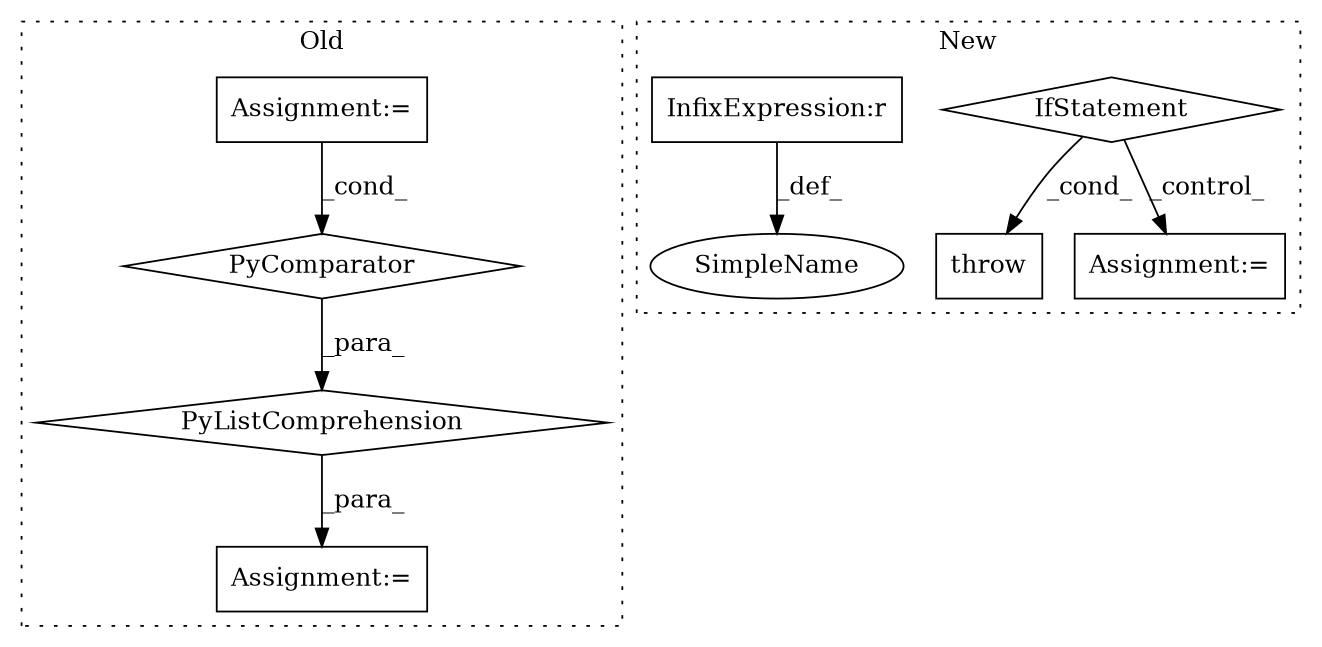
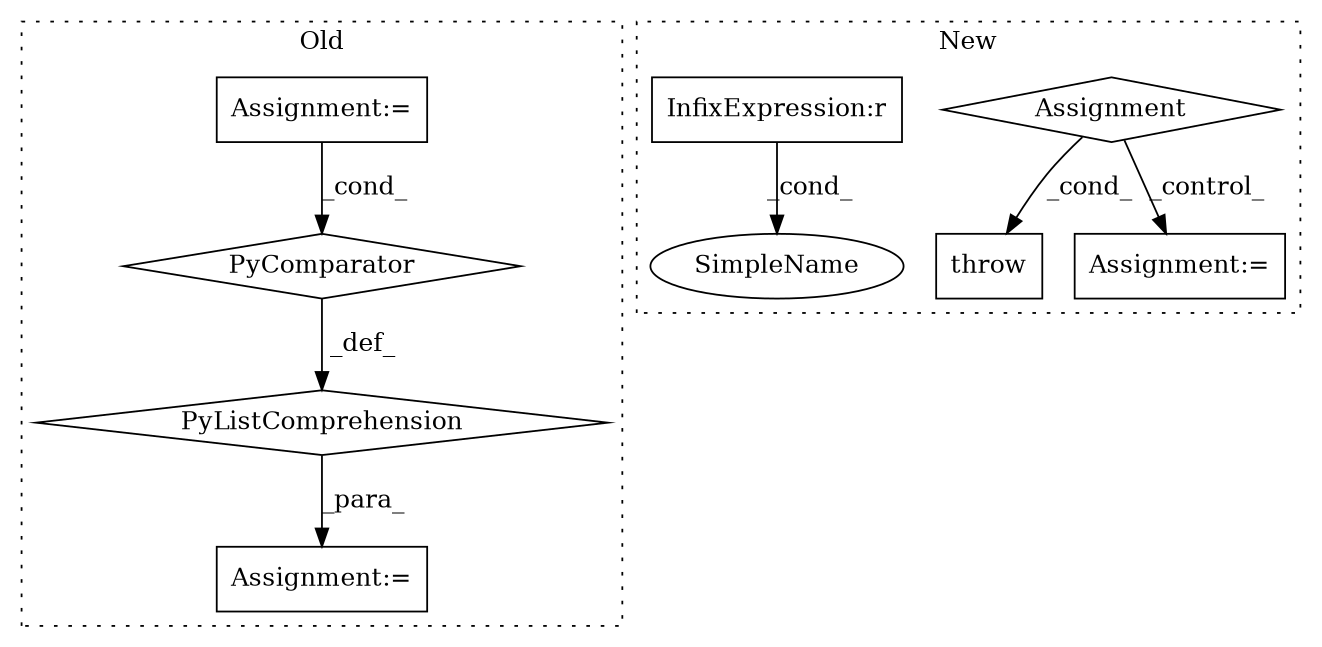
(1112, 110) -> (1112, 110)
(810, 188) -> (810, 188)
(363, 344) -> (363, 344)
